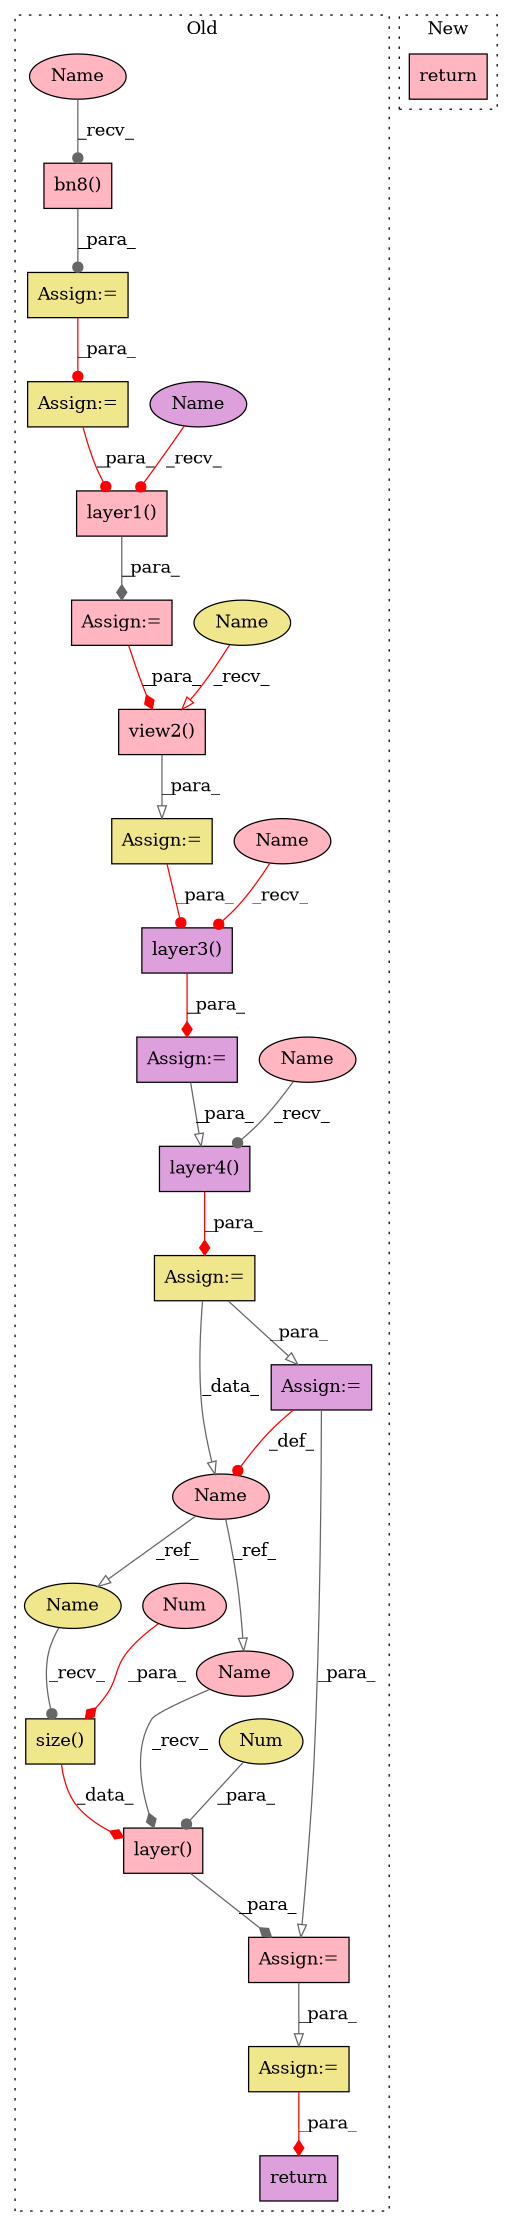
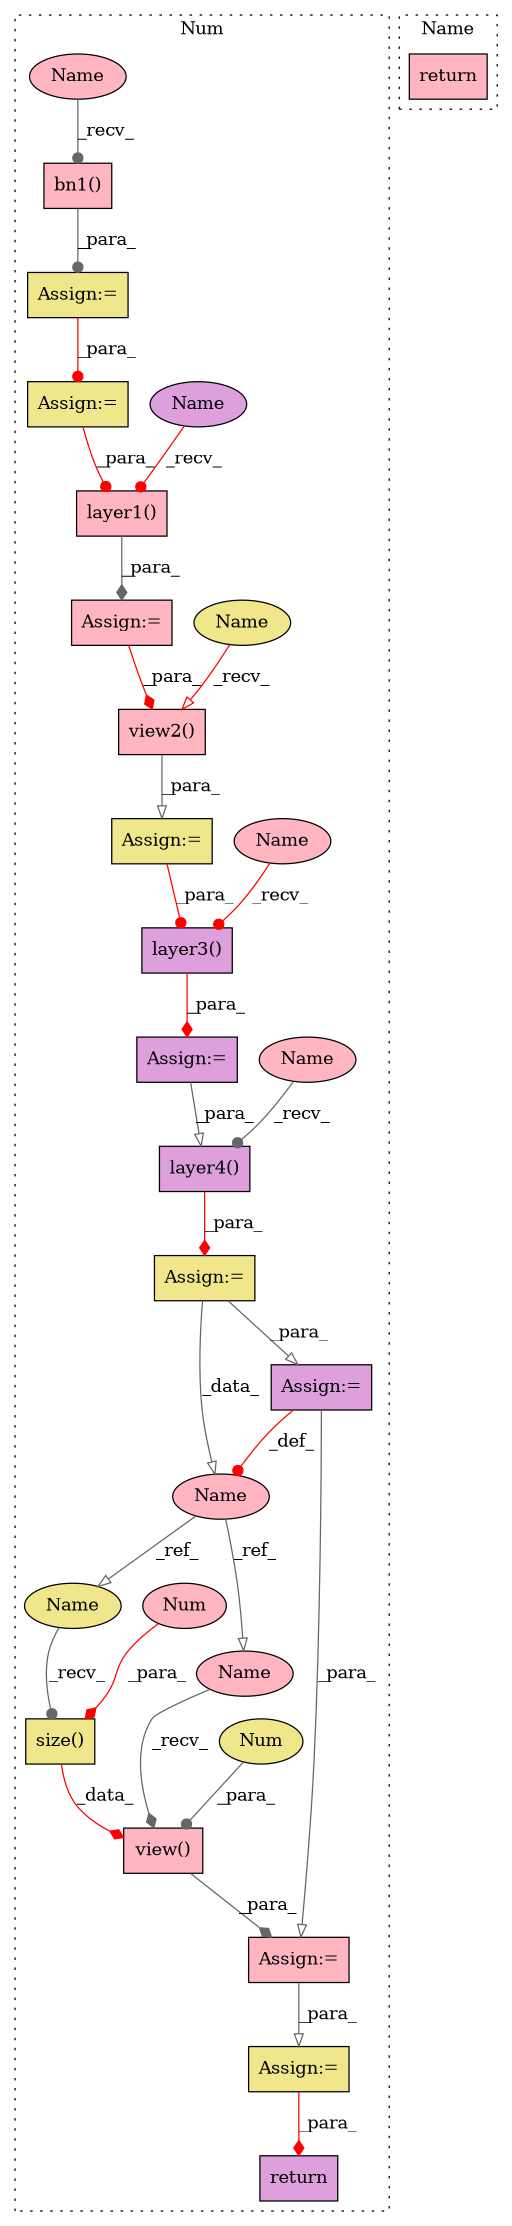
(202, 30) -> (202, 30)
(448, 30) -> (448, 30)
(78, 186) -> (78, 186)
(163, 1851) -> (163, 1851)
